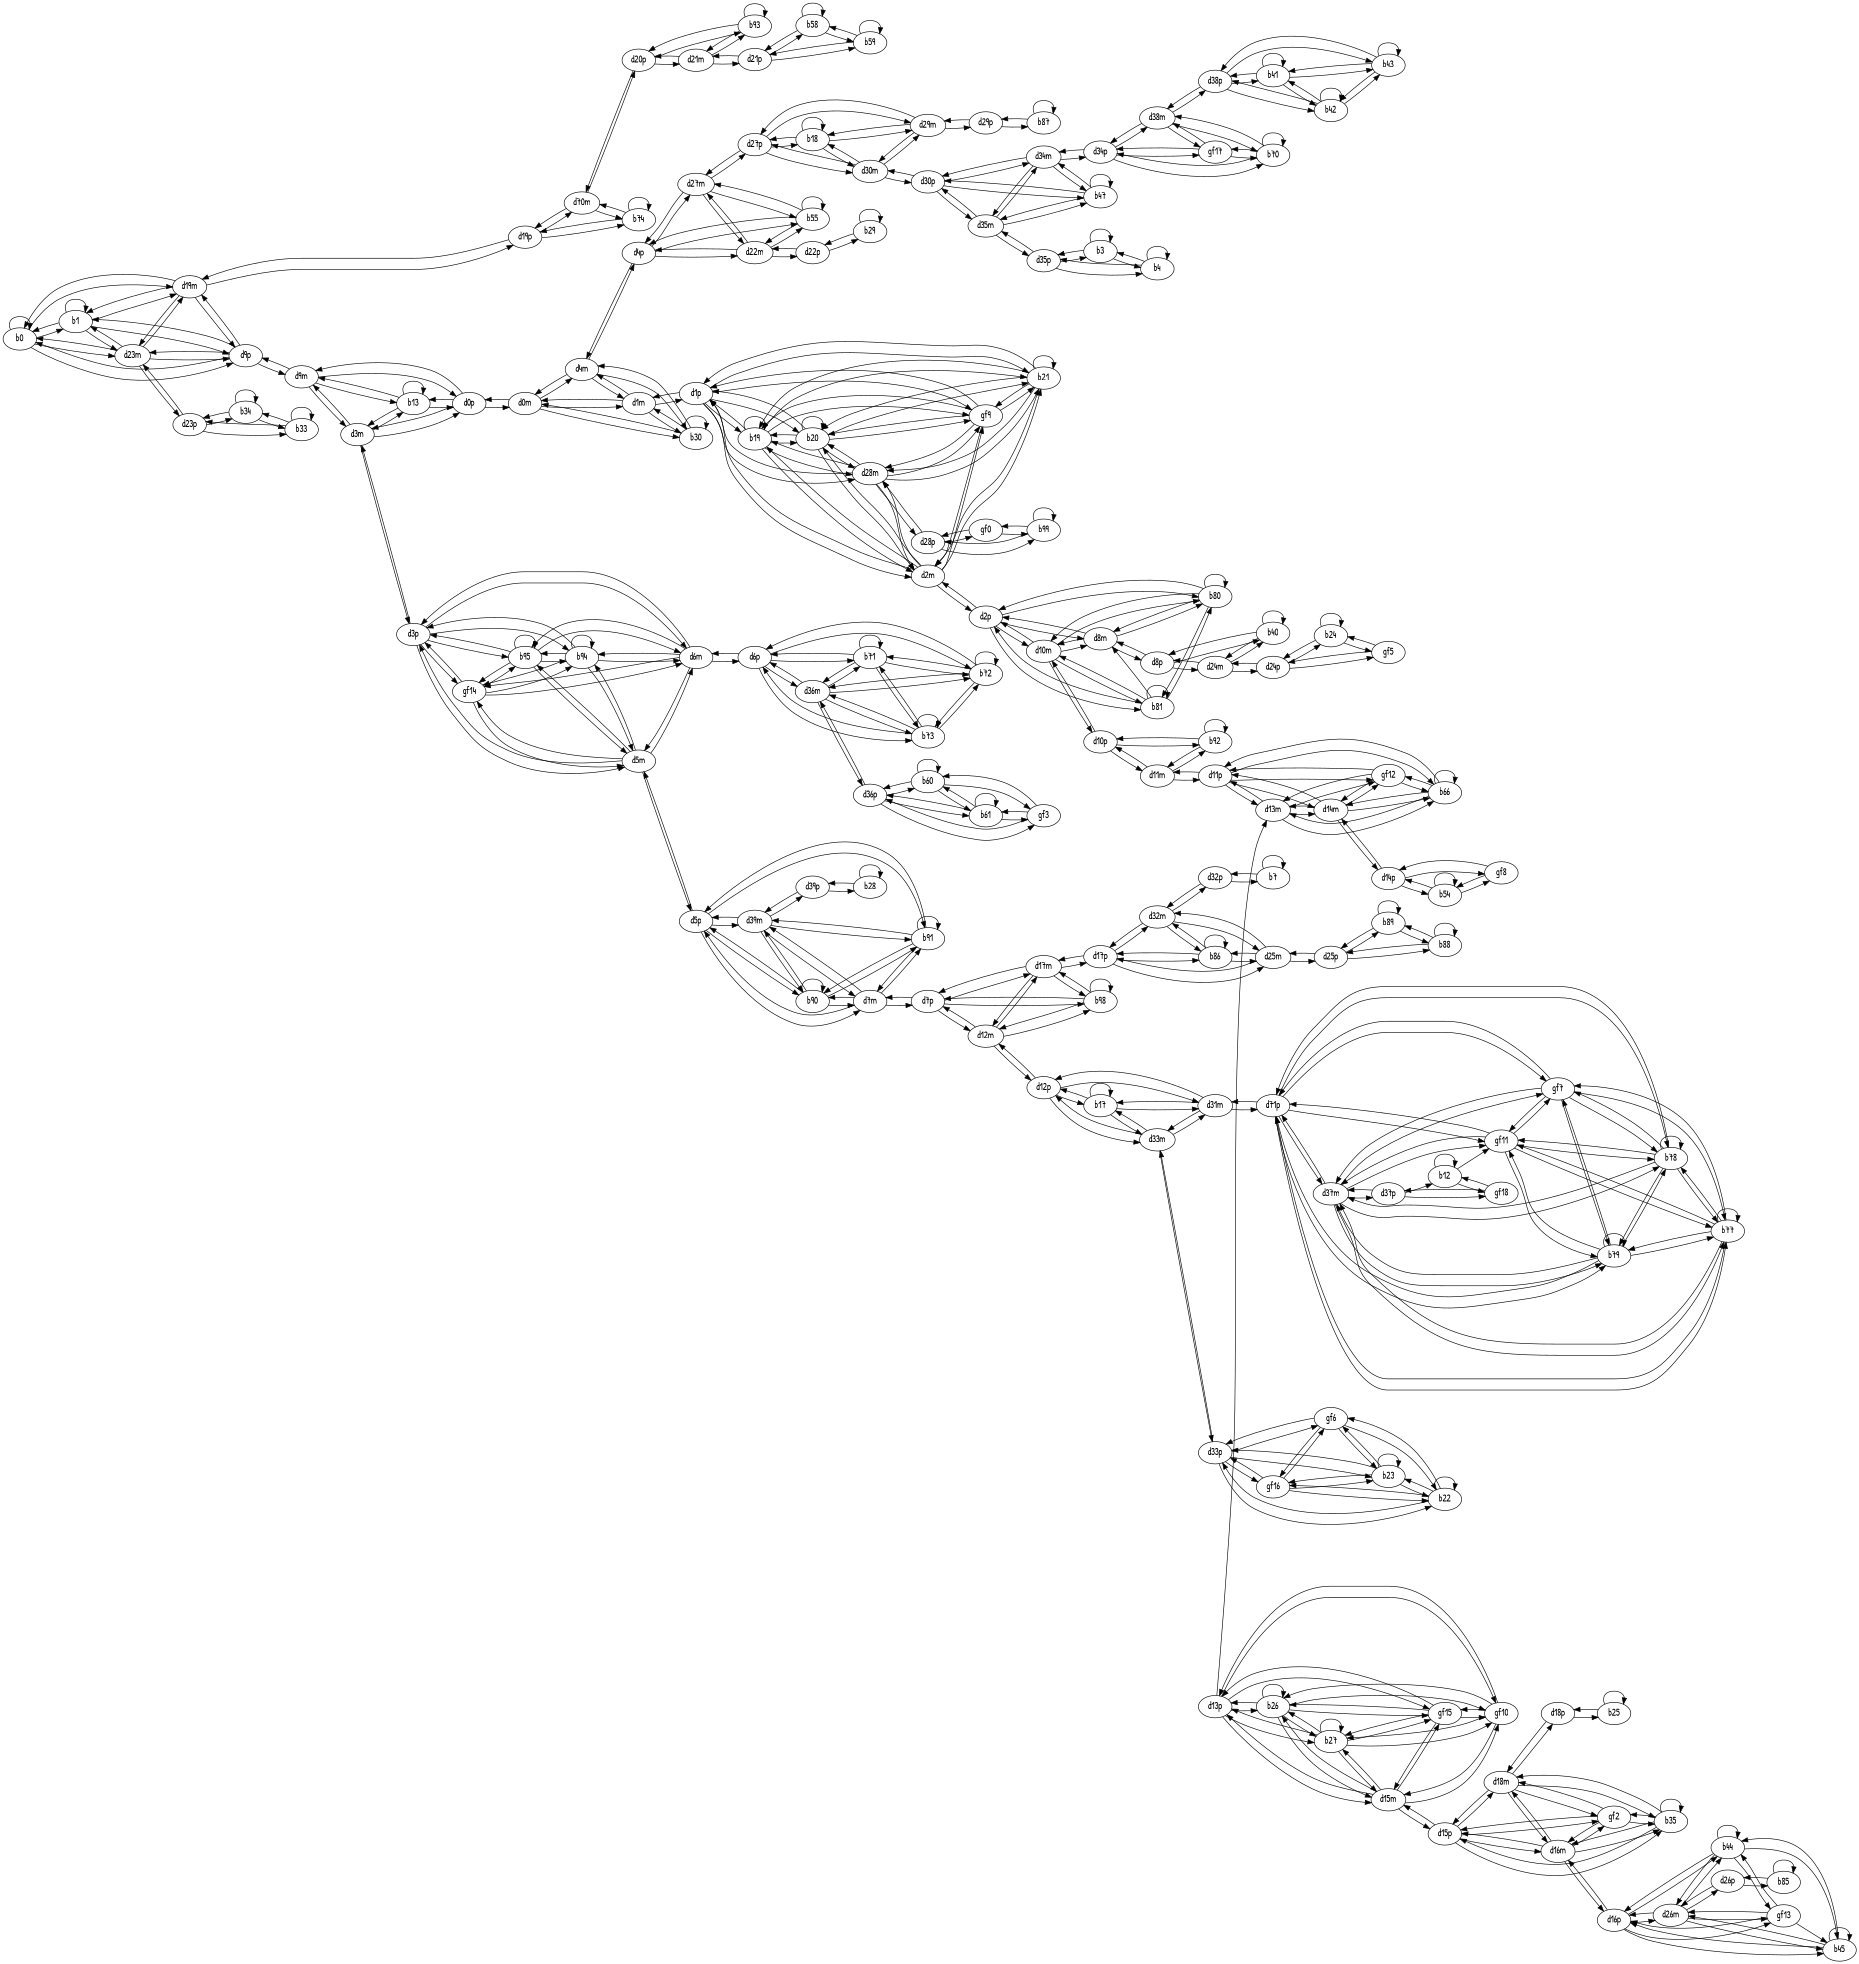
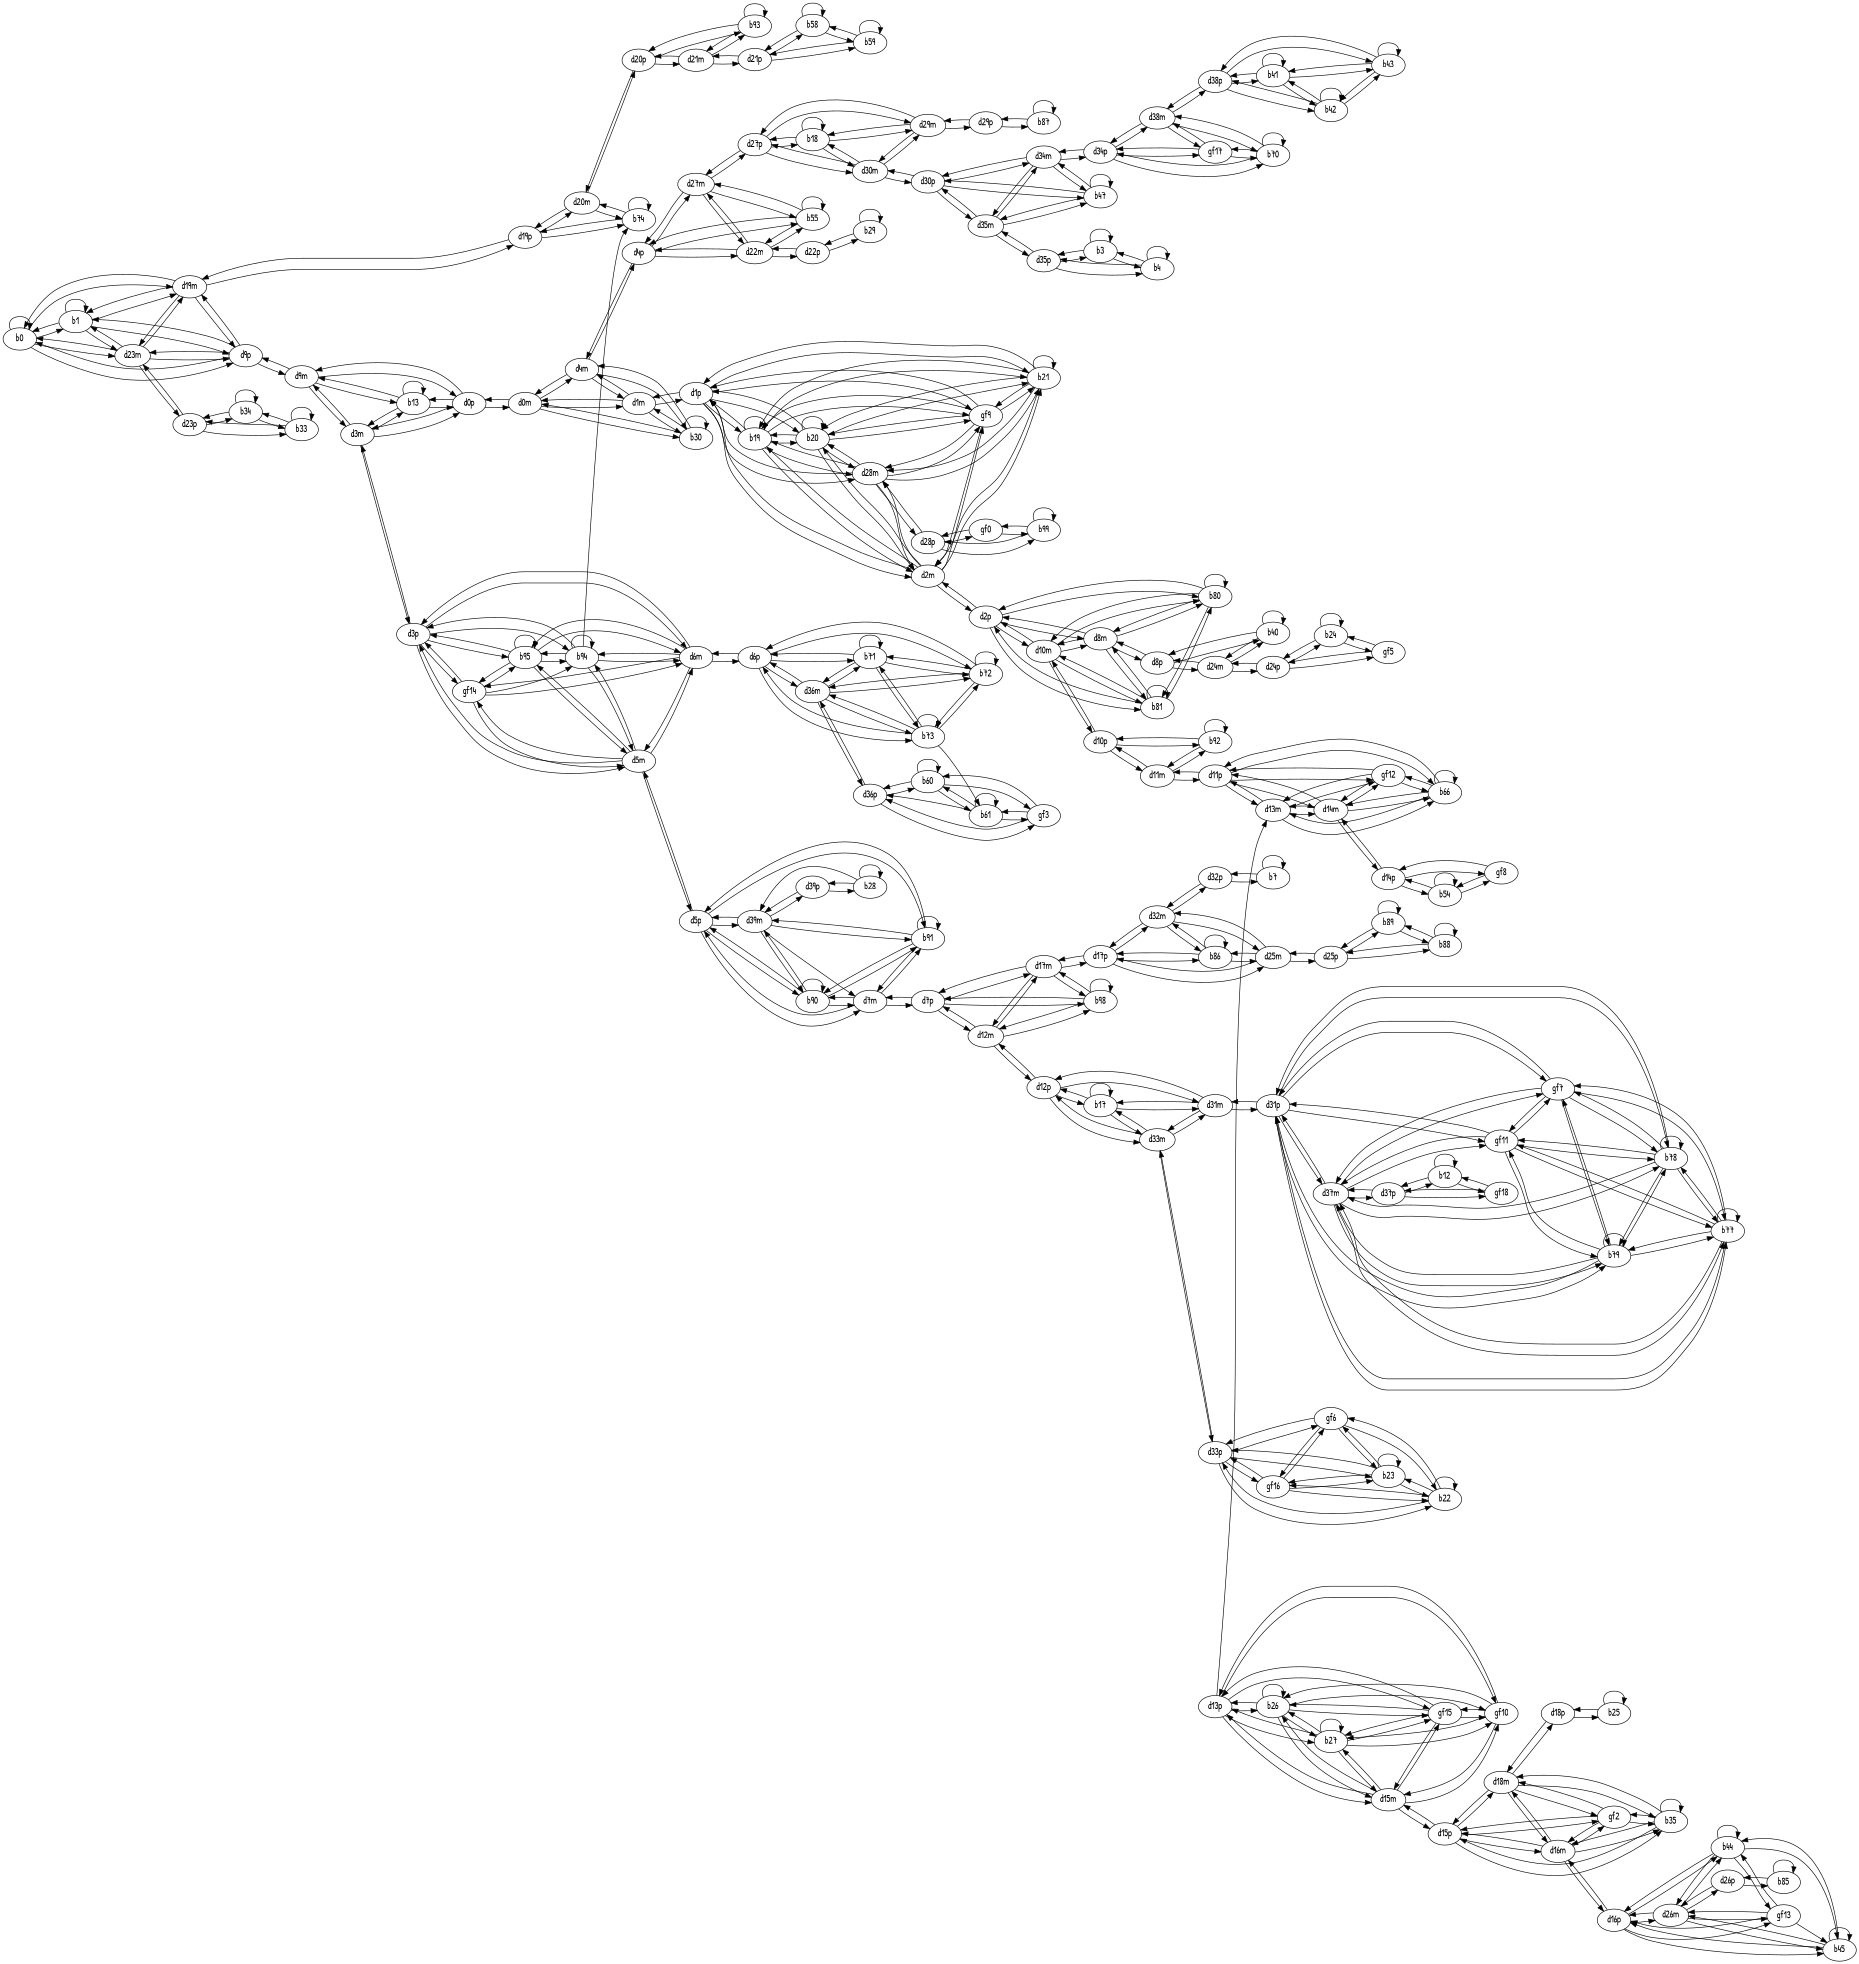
(582, 203) -> (582, 203)
none -> (1124, 672)
(528, 673) -> (597, 439)
(923, 809) -> (959, 772)
(819, 960) -> (803, 868)
(1273, 1106) -> (1273, 1106)
(1471, 1160) -> (1418, 1181)
